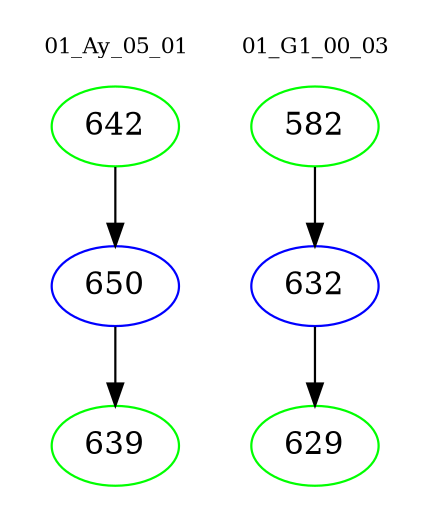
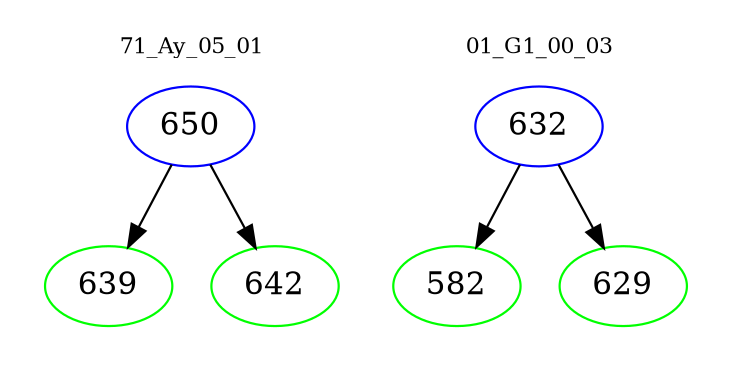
(116, 48) -> (192, 48)
(115, 195) -> (228, 196)
(315, 195) -> (503, 196)
